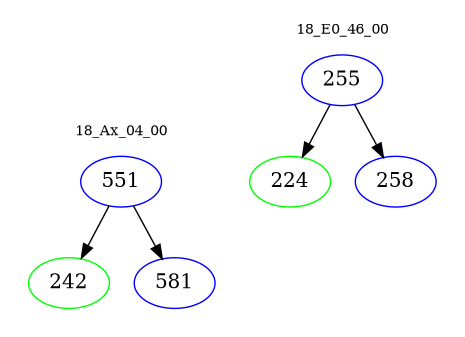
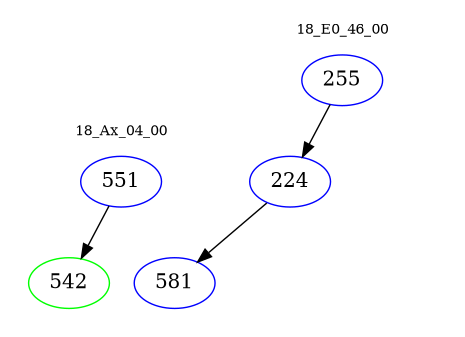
(290, 182) -> (290, 182)
(396, 182) -> none
(144, 226) -> (238, 228)
(69, 283) -> (69, 283)
